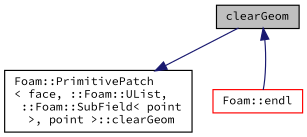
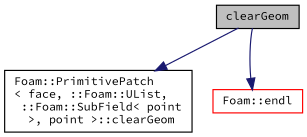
(266, 65) -> (250, 53)
